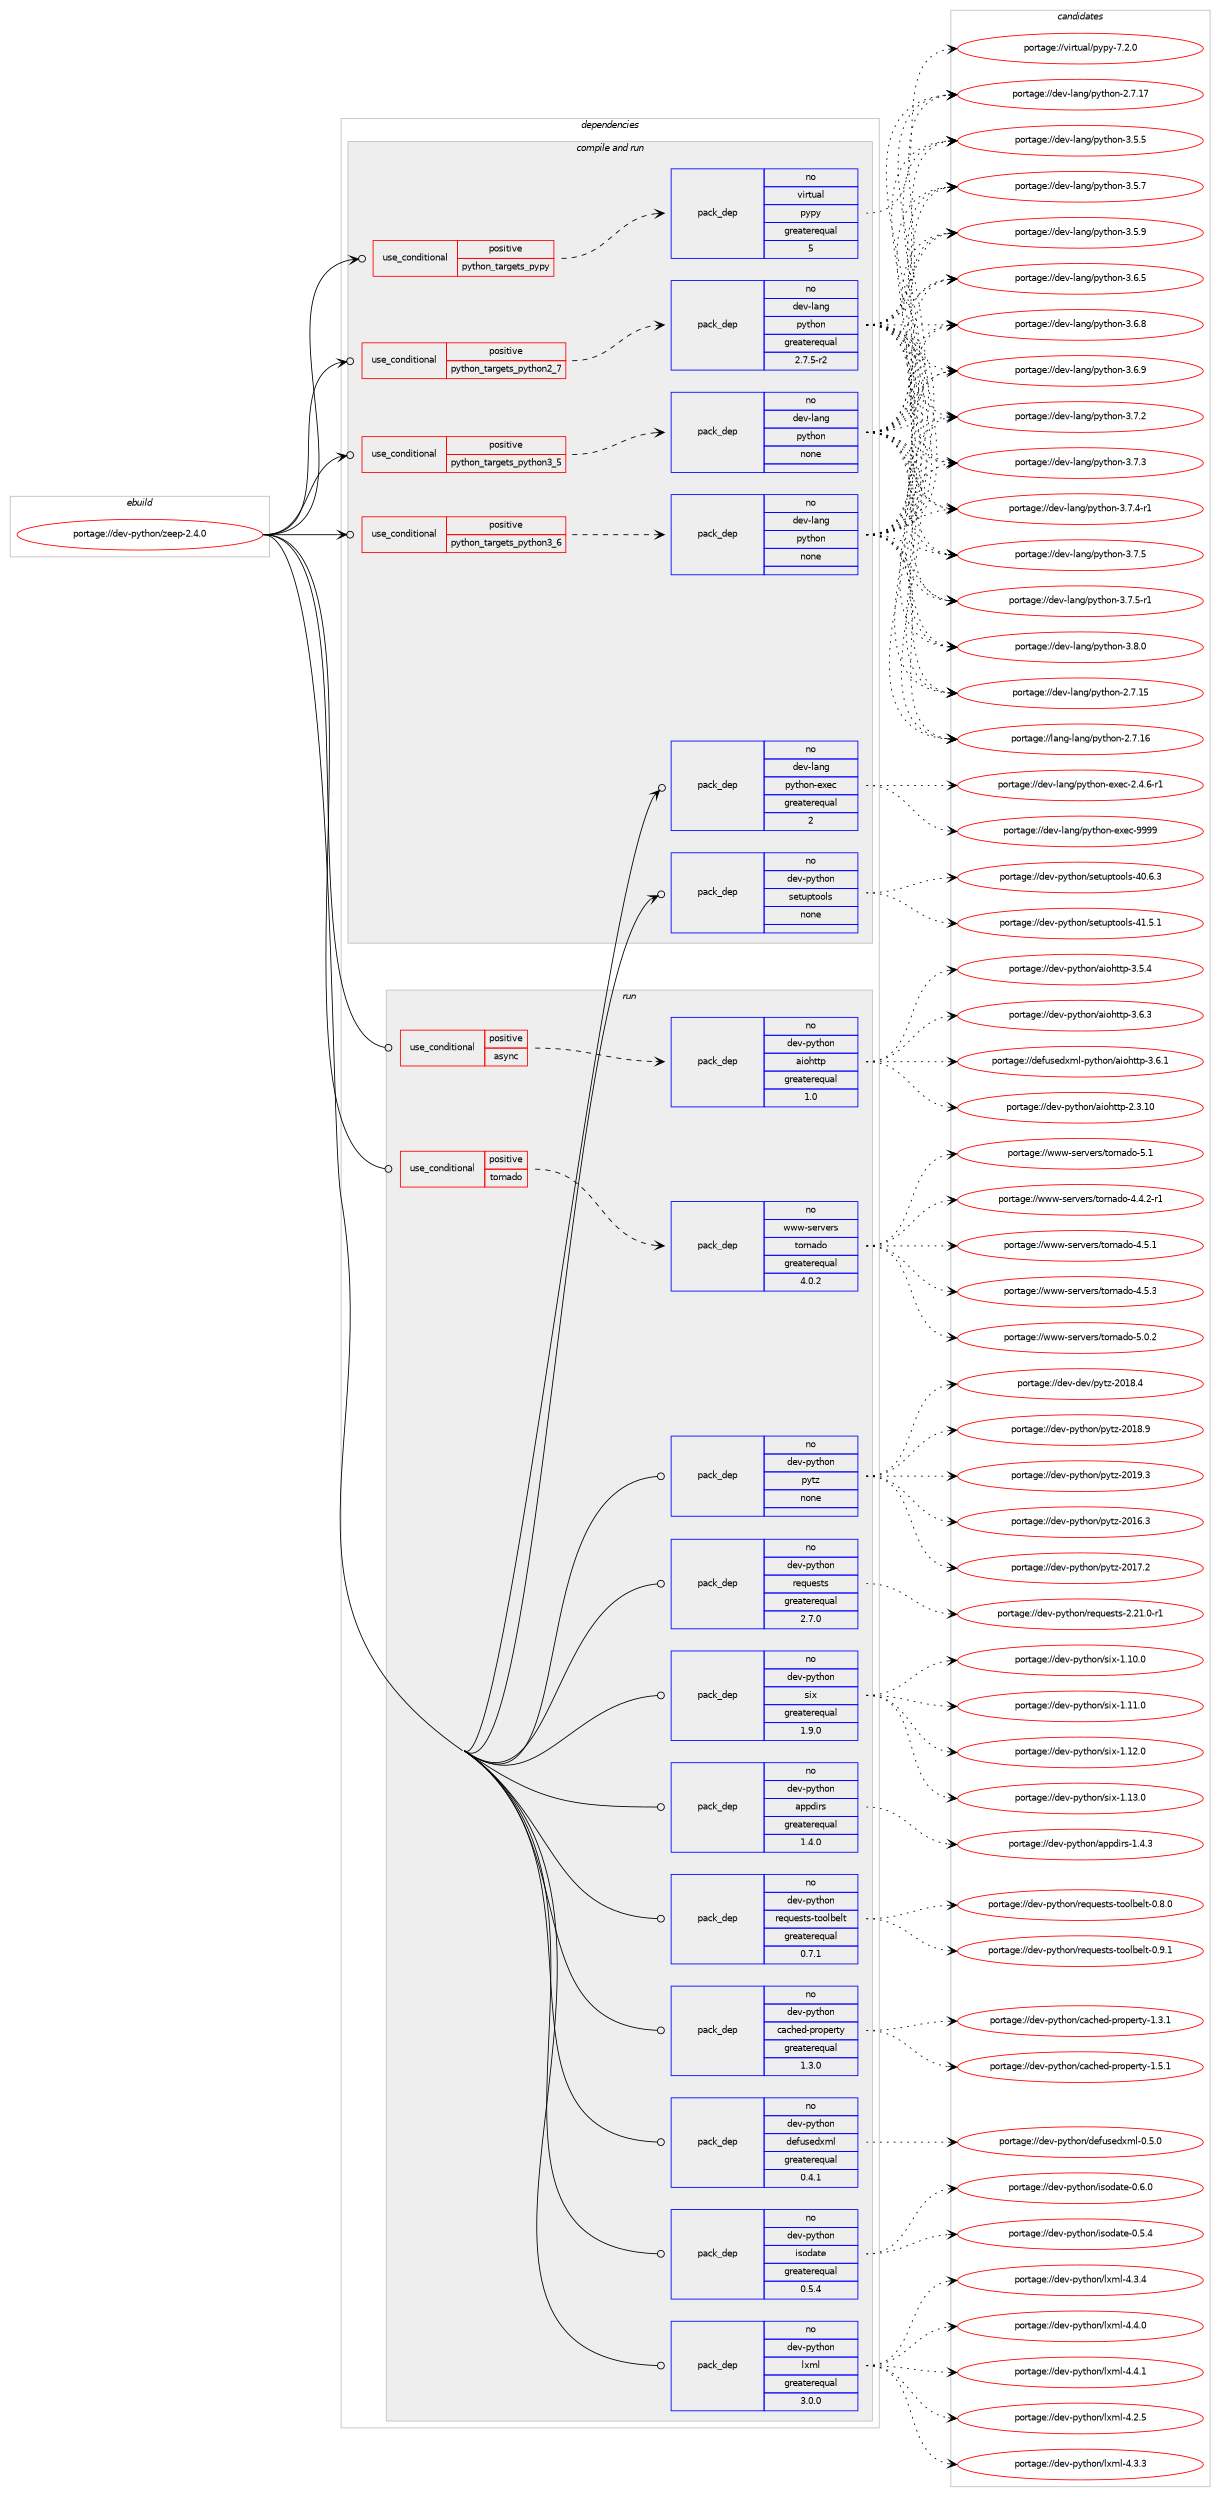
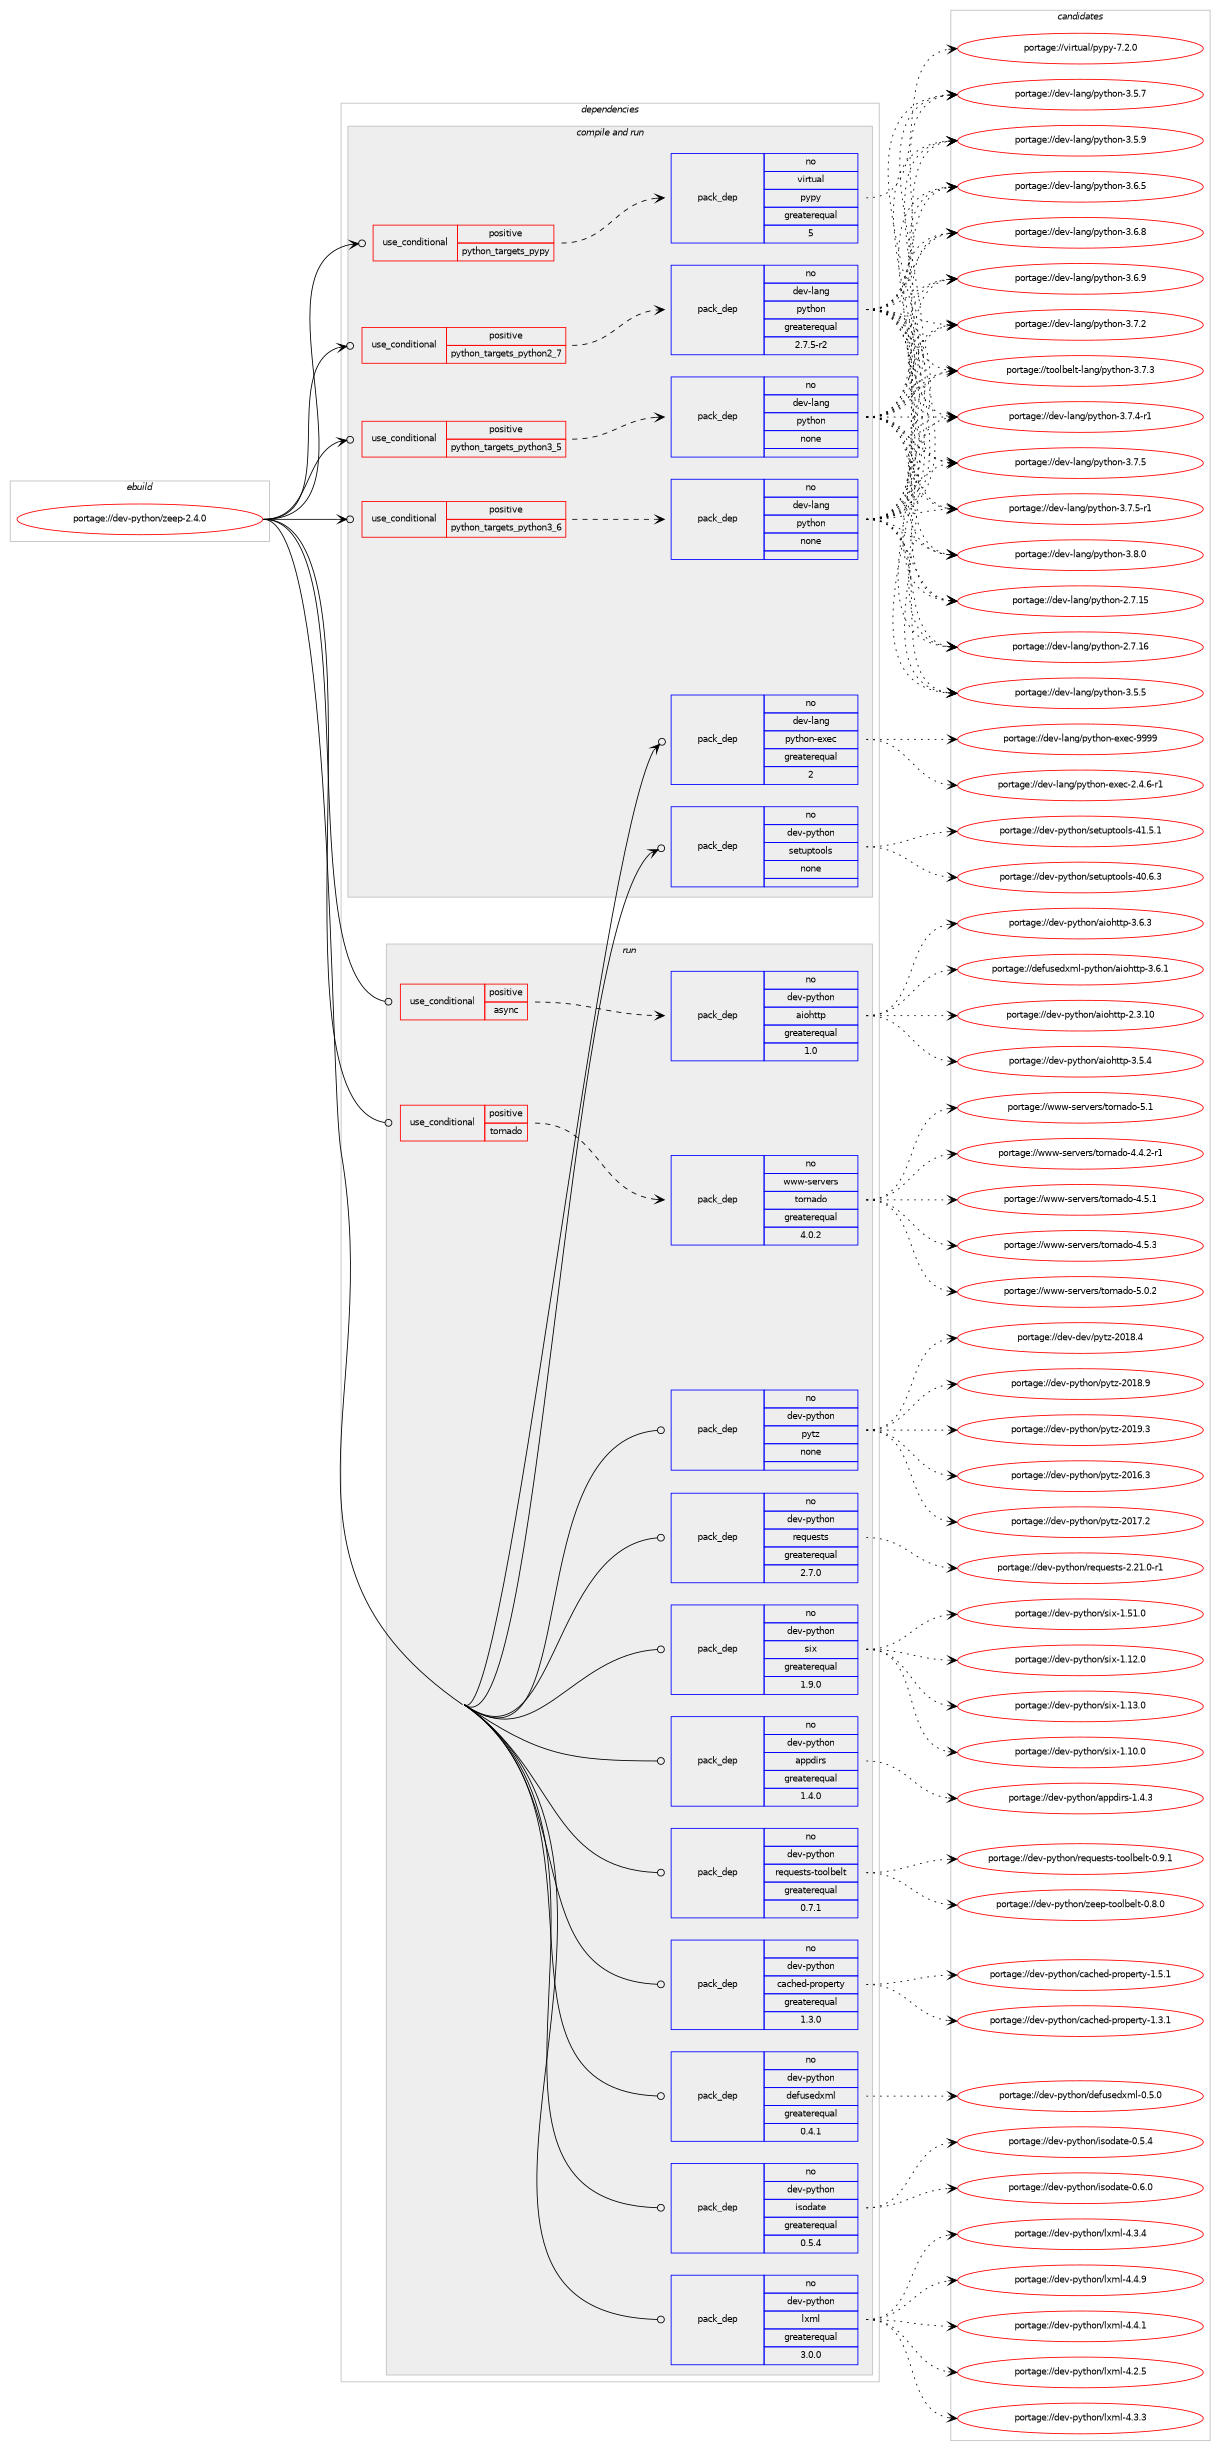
(1080, 95) -> none
(1080, 463) -> (1080, 371)
(1080, 739) -> (1080, 647)
(1080, 1706) -> (1080, 1614)
(1080, 1905) -> (1080, 1905)
(1080, 2326) -> (1080, 2280)
